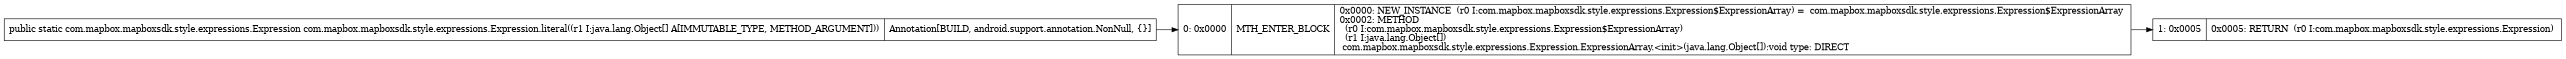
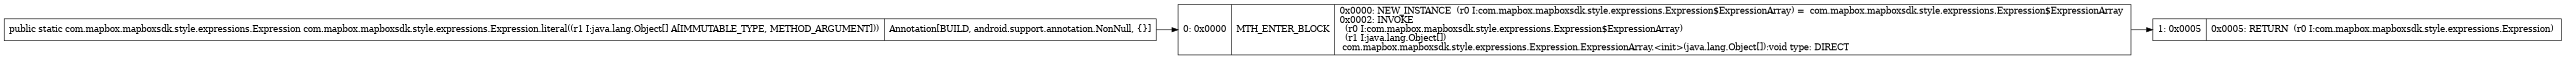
(1382, 20) -> (1379, 20)
